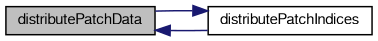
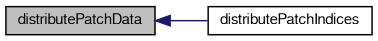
(174, 11) -> none
